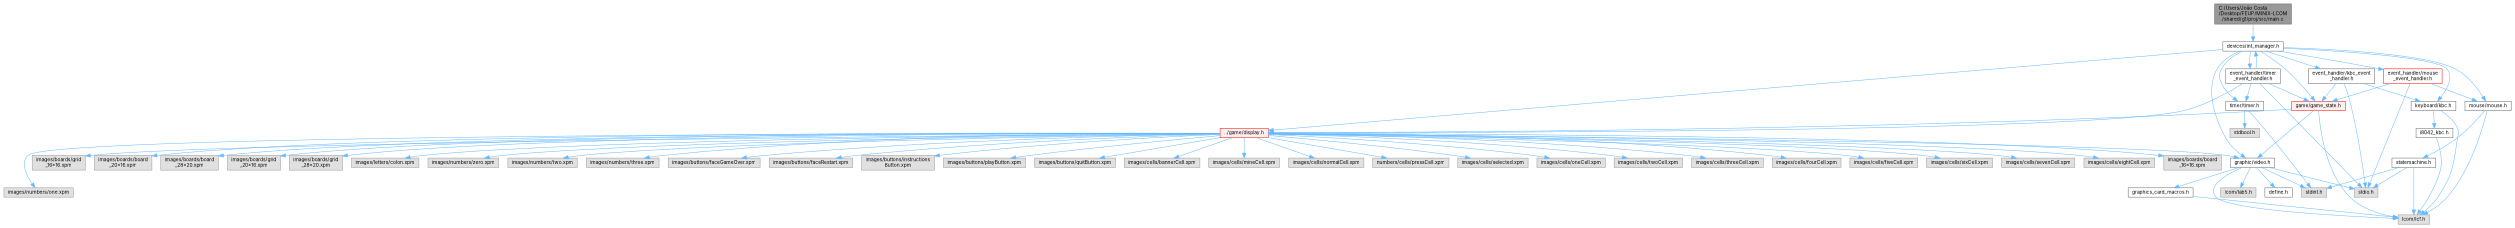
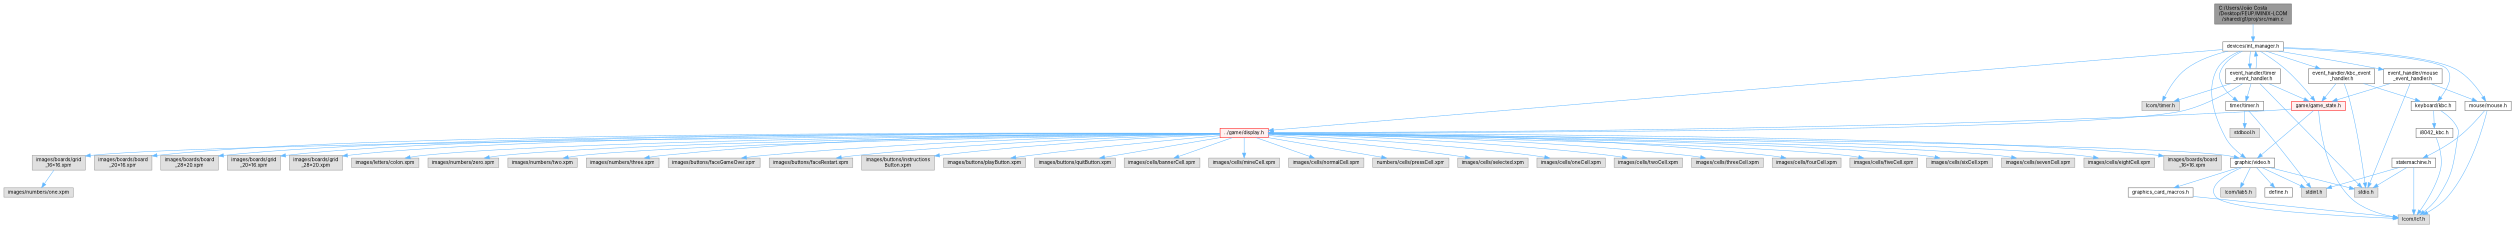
(2413, 76) -> (2413, 76)
none -> (2161, 106)
(394, 138) -> (49, 177)
